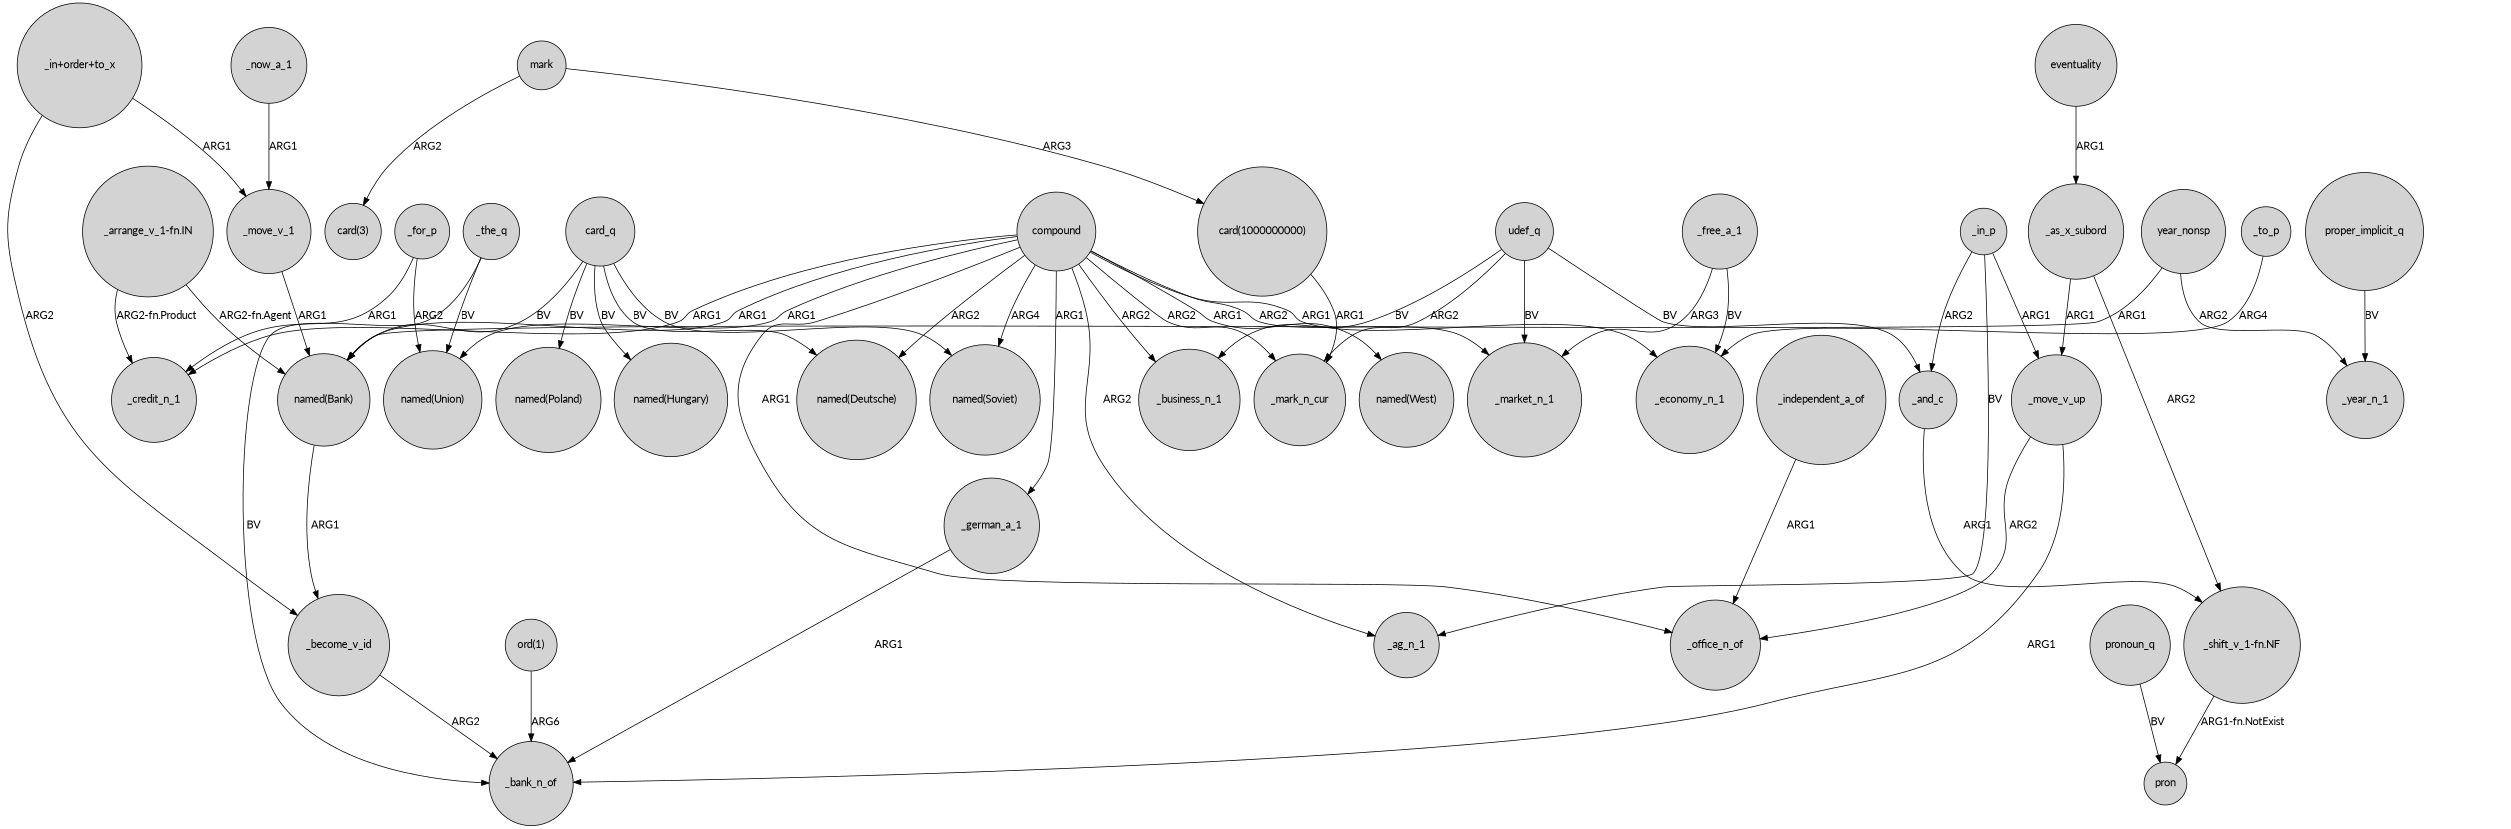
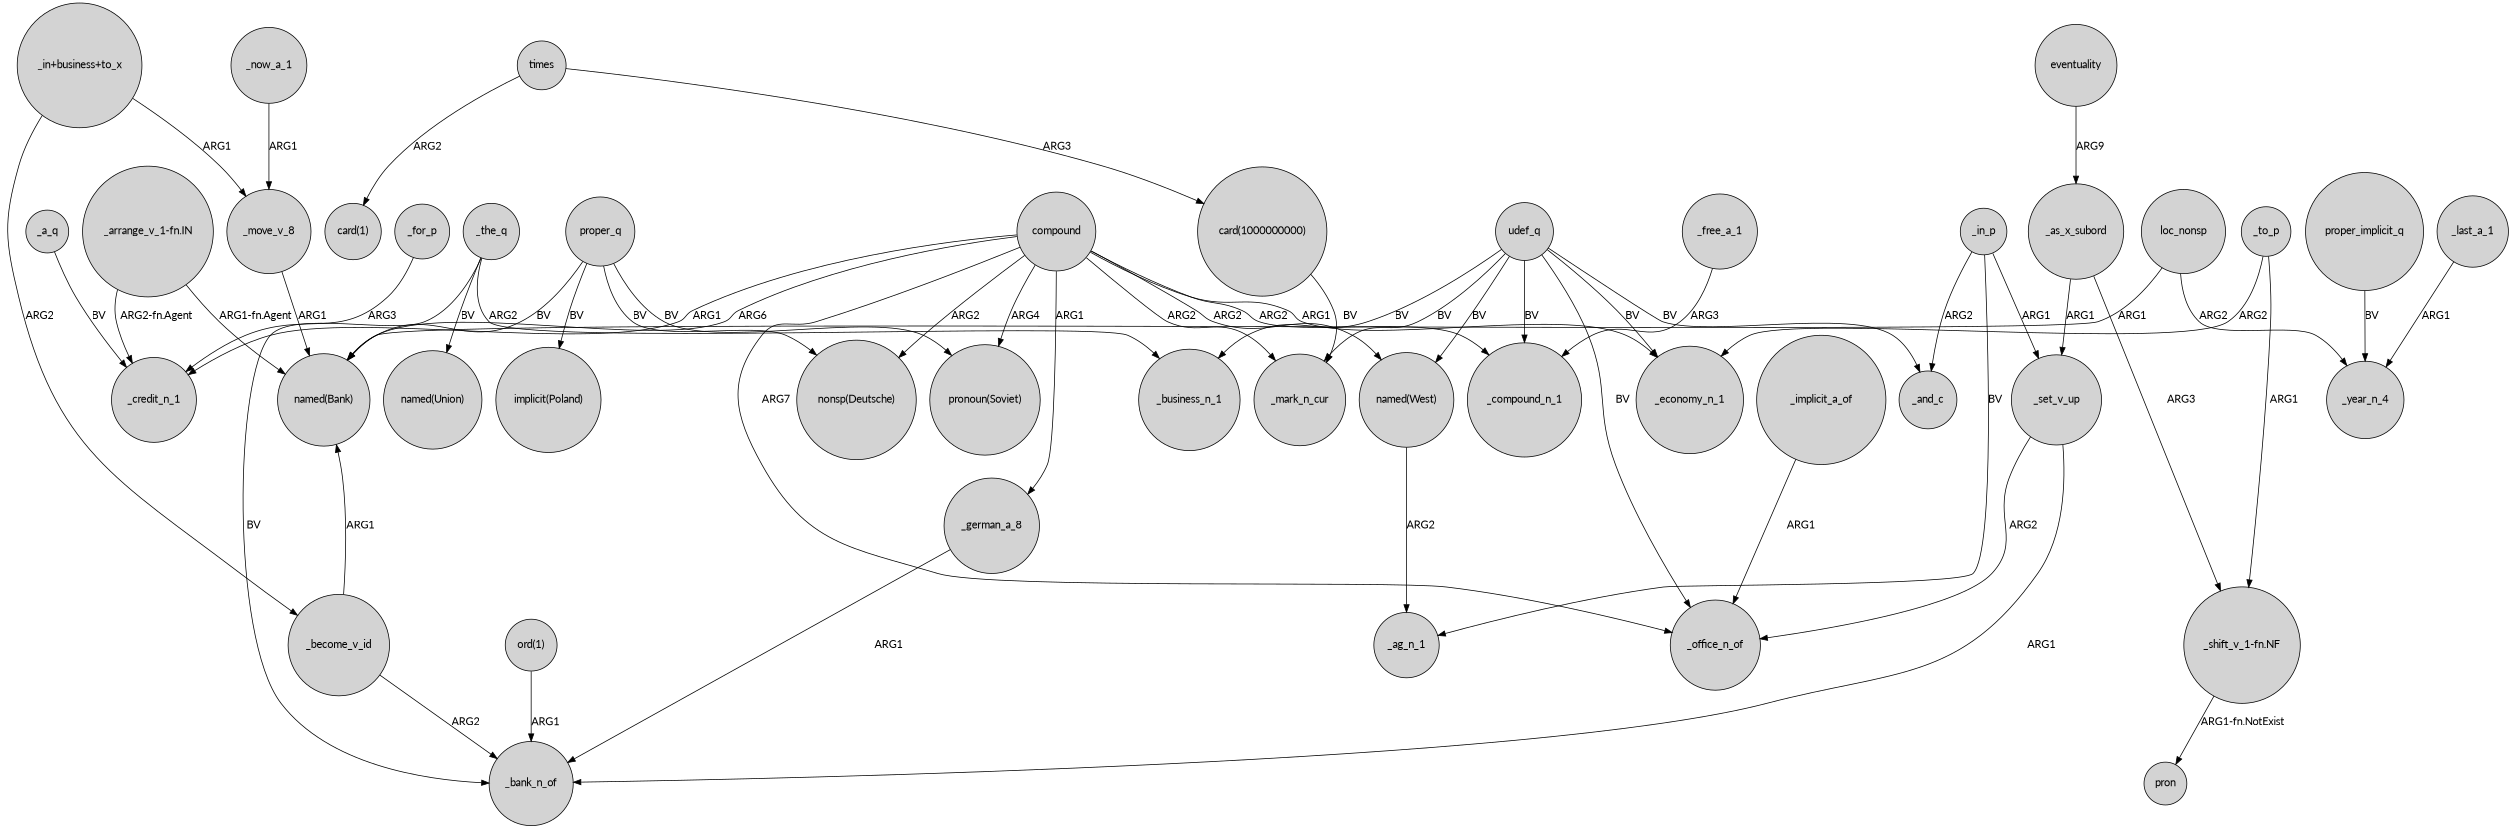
(80, 65) -> (80, 65)
(542, 65) -> (542, 65)
(2090, 147) -> (2090, 147)
none -> (47, 232)
(269, 232) -> (269, 232)
(353, 232) -> (353, 232)
(600, 232) -> (600, 232)
(2183, 232) -> (2183, 232)
none -> (2473, 232)
(414, 302) -> none
none -> (1476, 307)
(1728, 308) -> (1603, 297)
(1113, 311) -> (846, 332)
(157, 316) -> (157, 316)
(256, 316) -> (256, 316)
(382, 316) -> (382, 316)
(753, 316) -> (753, 316)
(1228, 316) -> (1228, 316)
(1350, 316) -> (1350, 316)
(1444, 316) -> (1444, 316)
(2253, 316) -> (2253, 316)
(773, 320) -> none
(548, 400) -> (548, 400)
(671, 400) -> none
(776, 400) -> (776, 400)
(857, 400) -> (857, 400)
(985, 400) -> (985, 400)
(1524, 400) -> (1524, 400)
(1821, 400) -> (1821, 400)
(2056, 400) -> (2056, 400)
(2181, 400) -> (2181, 400)
(2365, 400) -> (2365, 400)
none -> (1606, 430)
(1141, 509) -> (1407, 526)
(307, 519) -> (346, 523)
(992, 526) -> (992, 526)
(2003, 586) -> (2265, 418)
(2130, 645) -> none
(545, 722) -> (545, 722)
